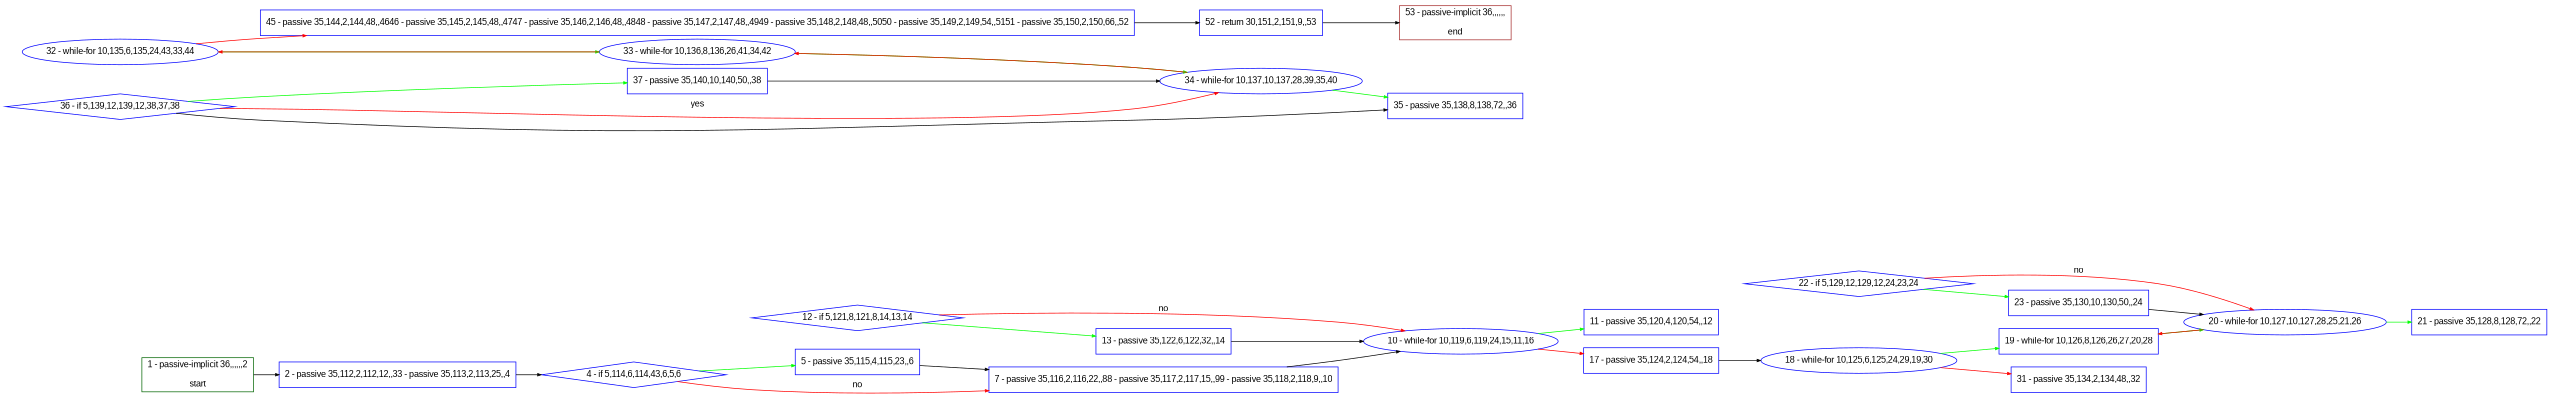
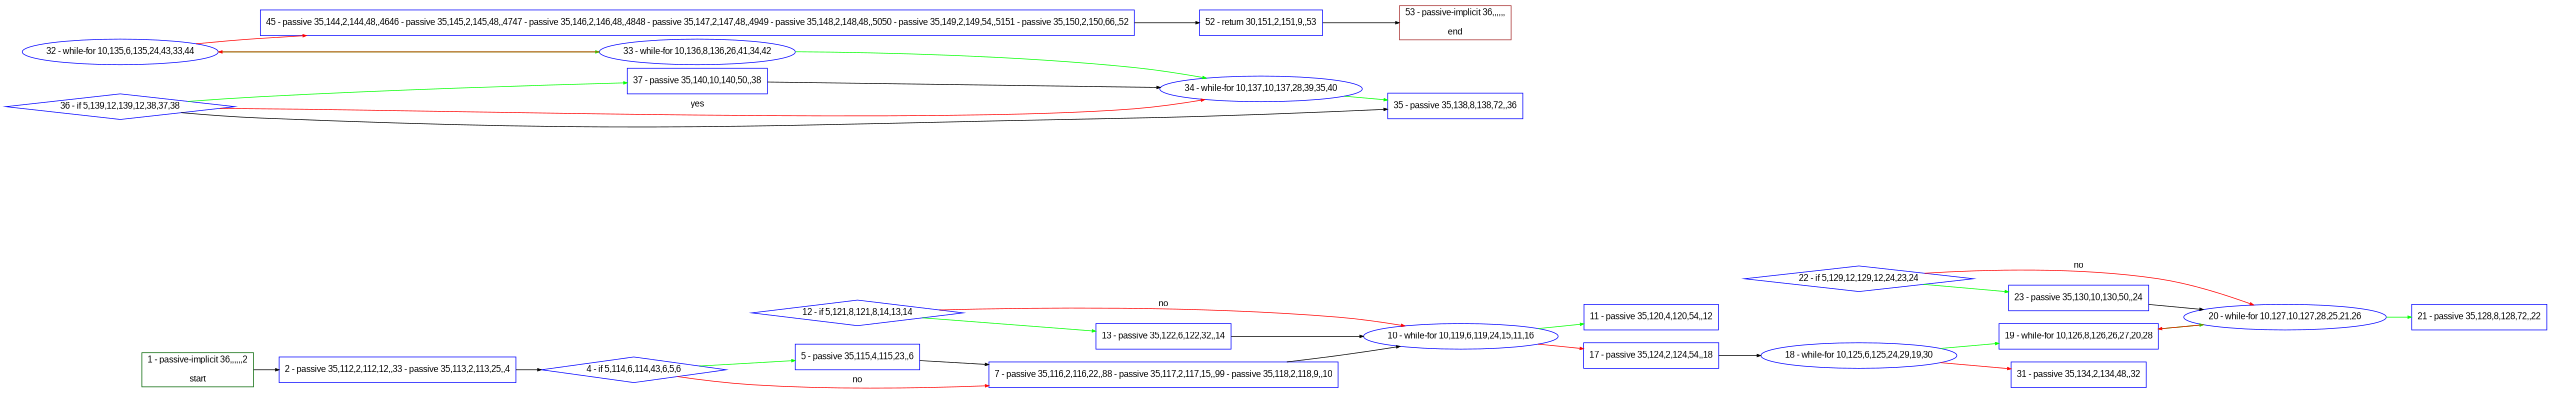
(993, 60) -> none
